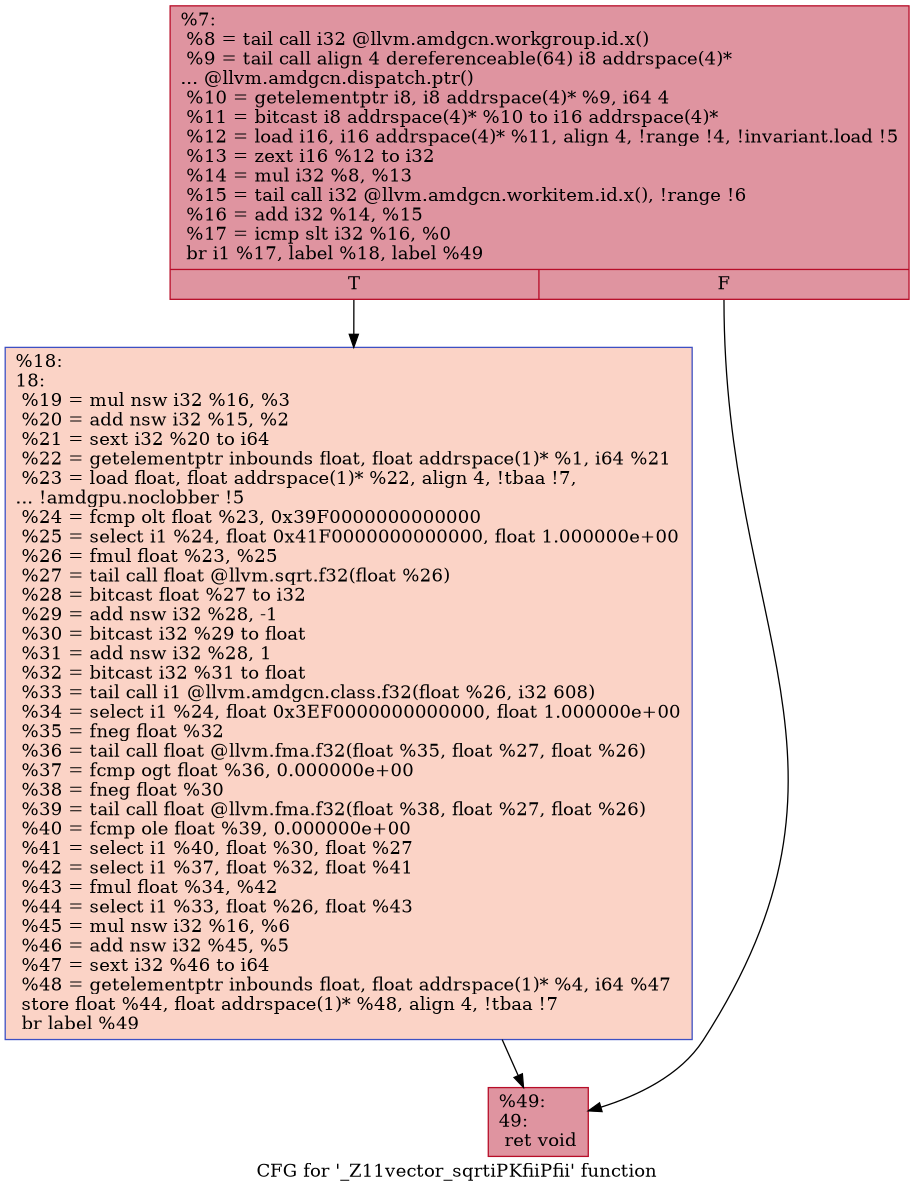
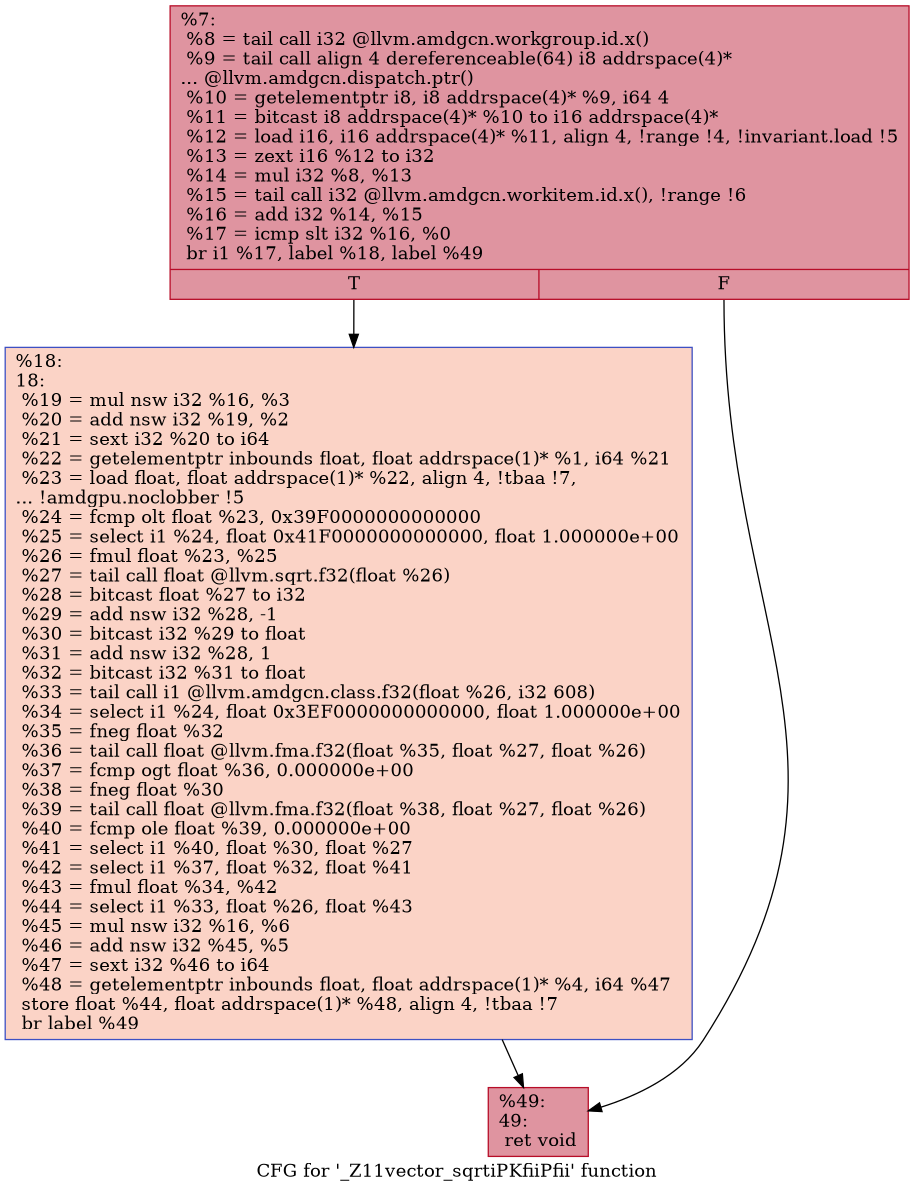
(153, 420) -> (153, 420)
